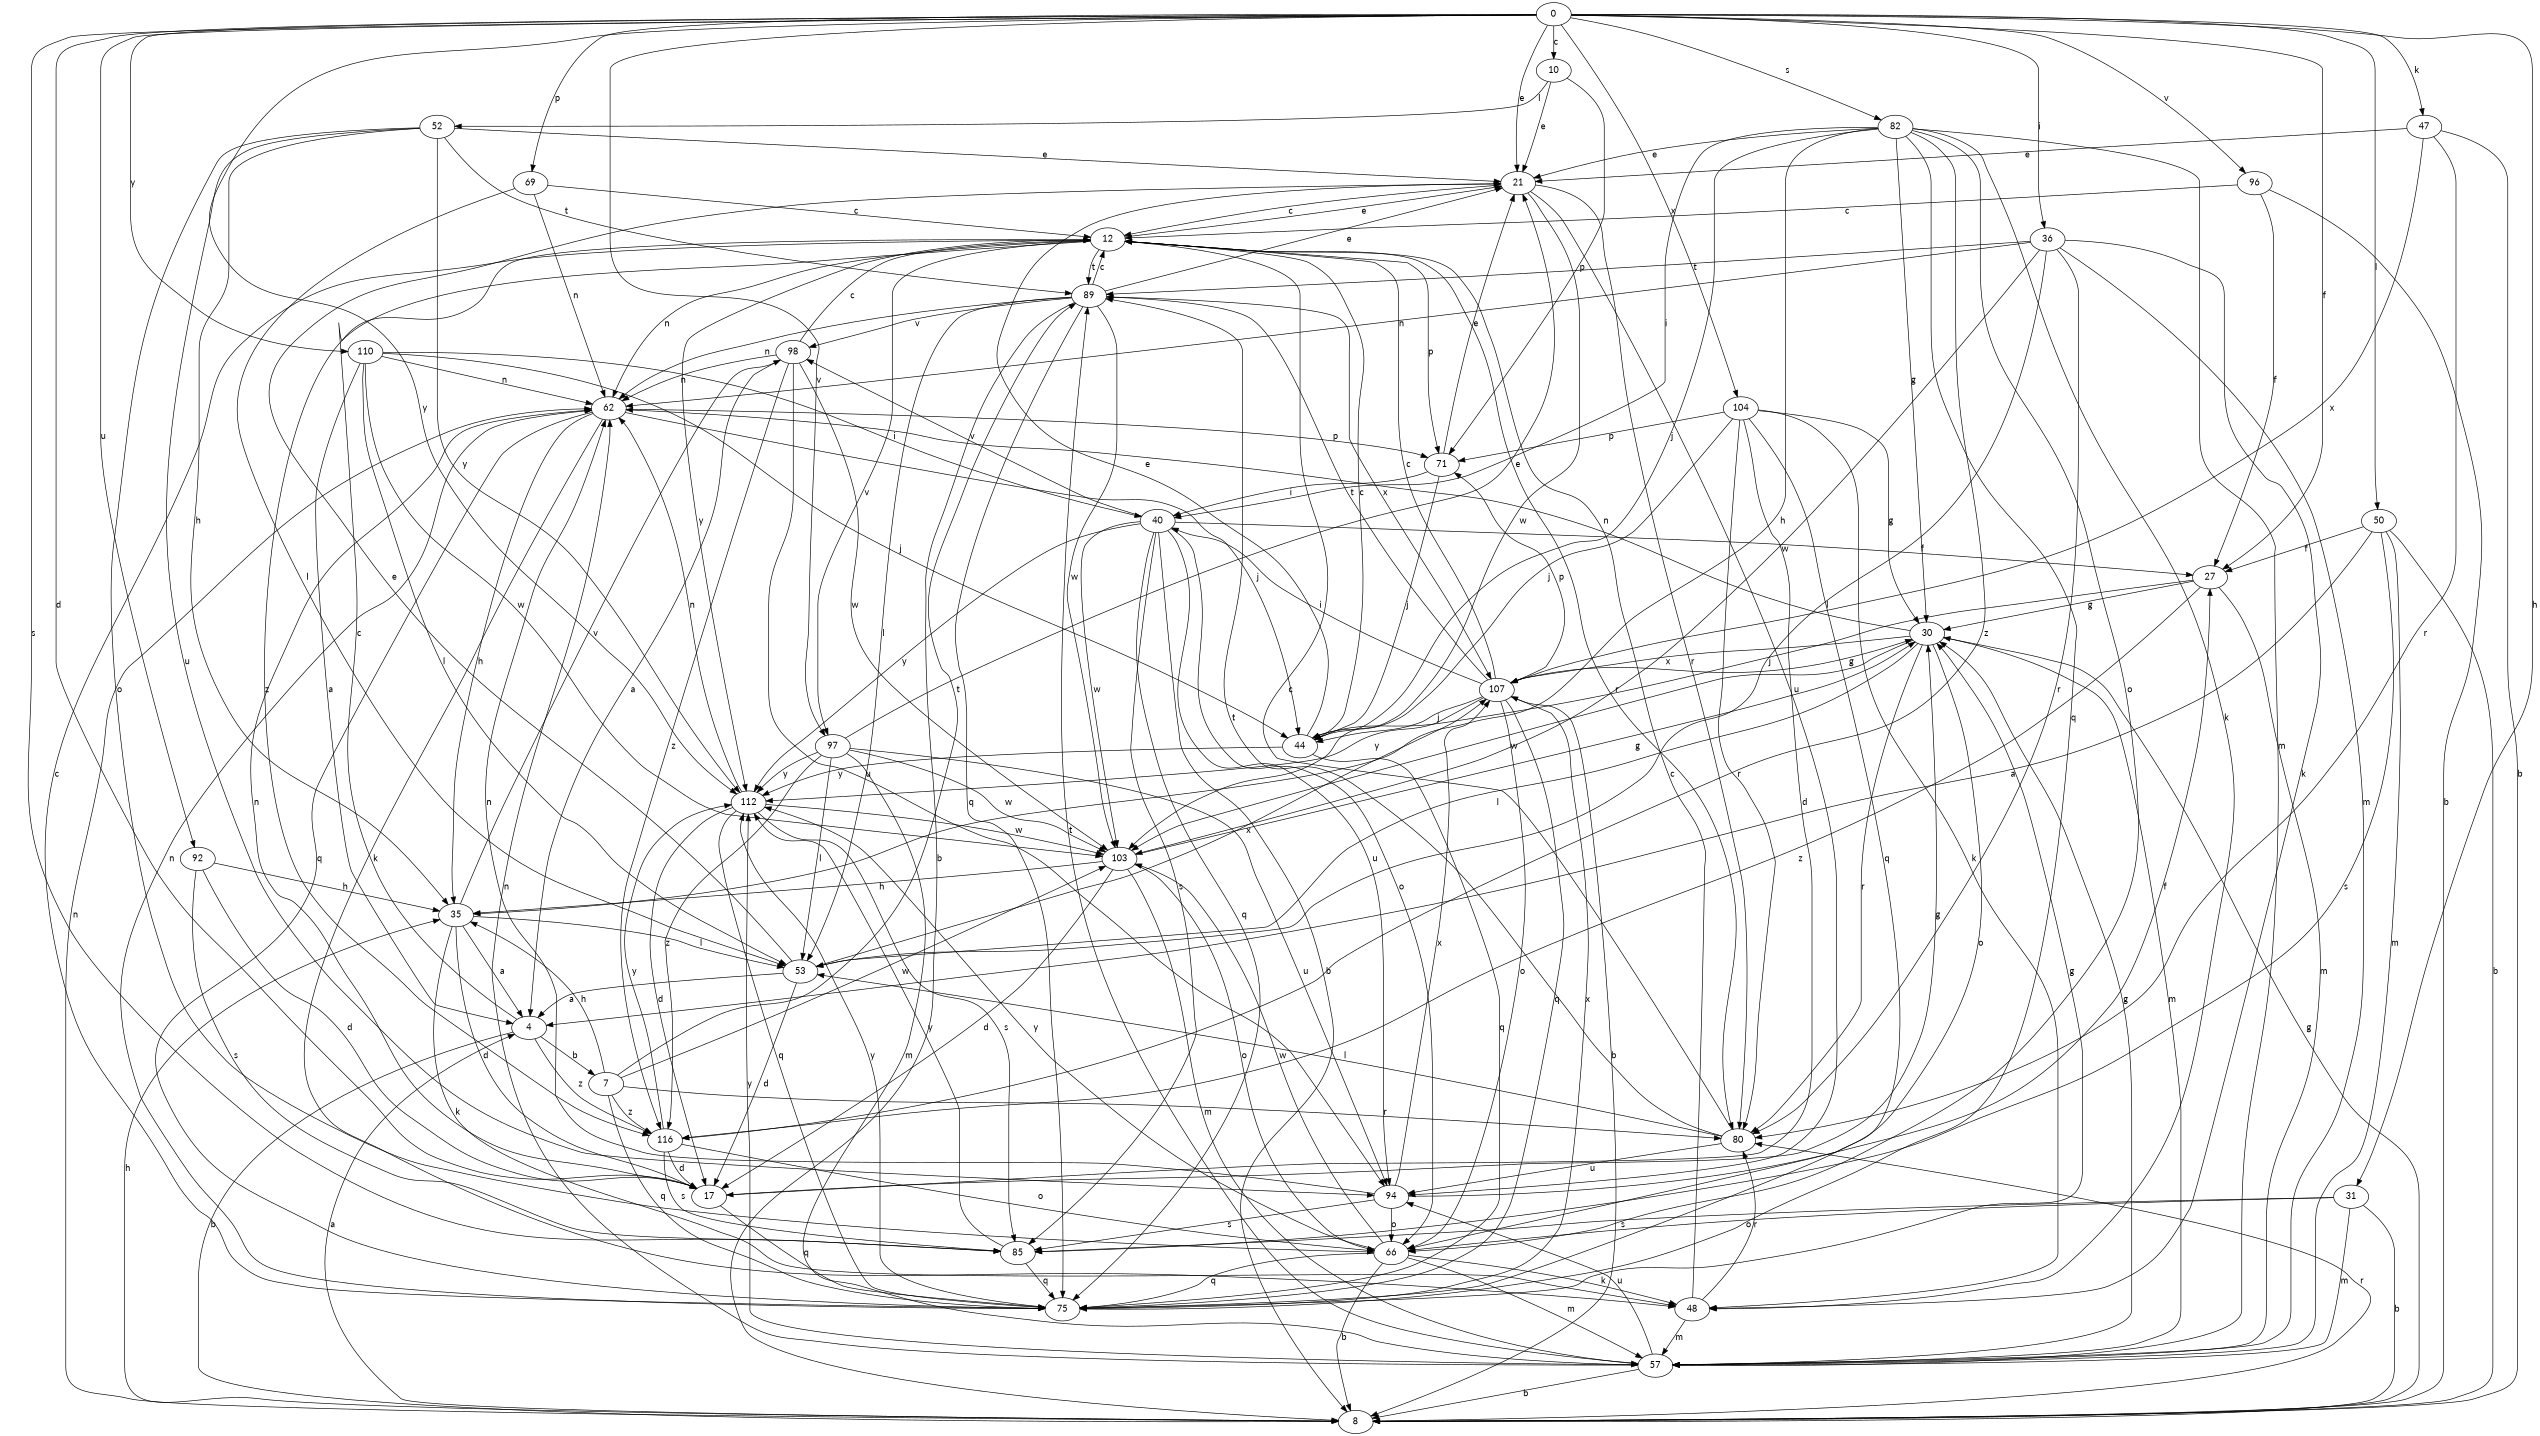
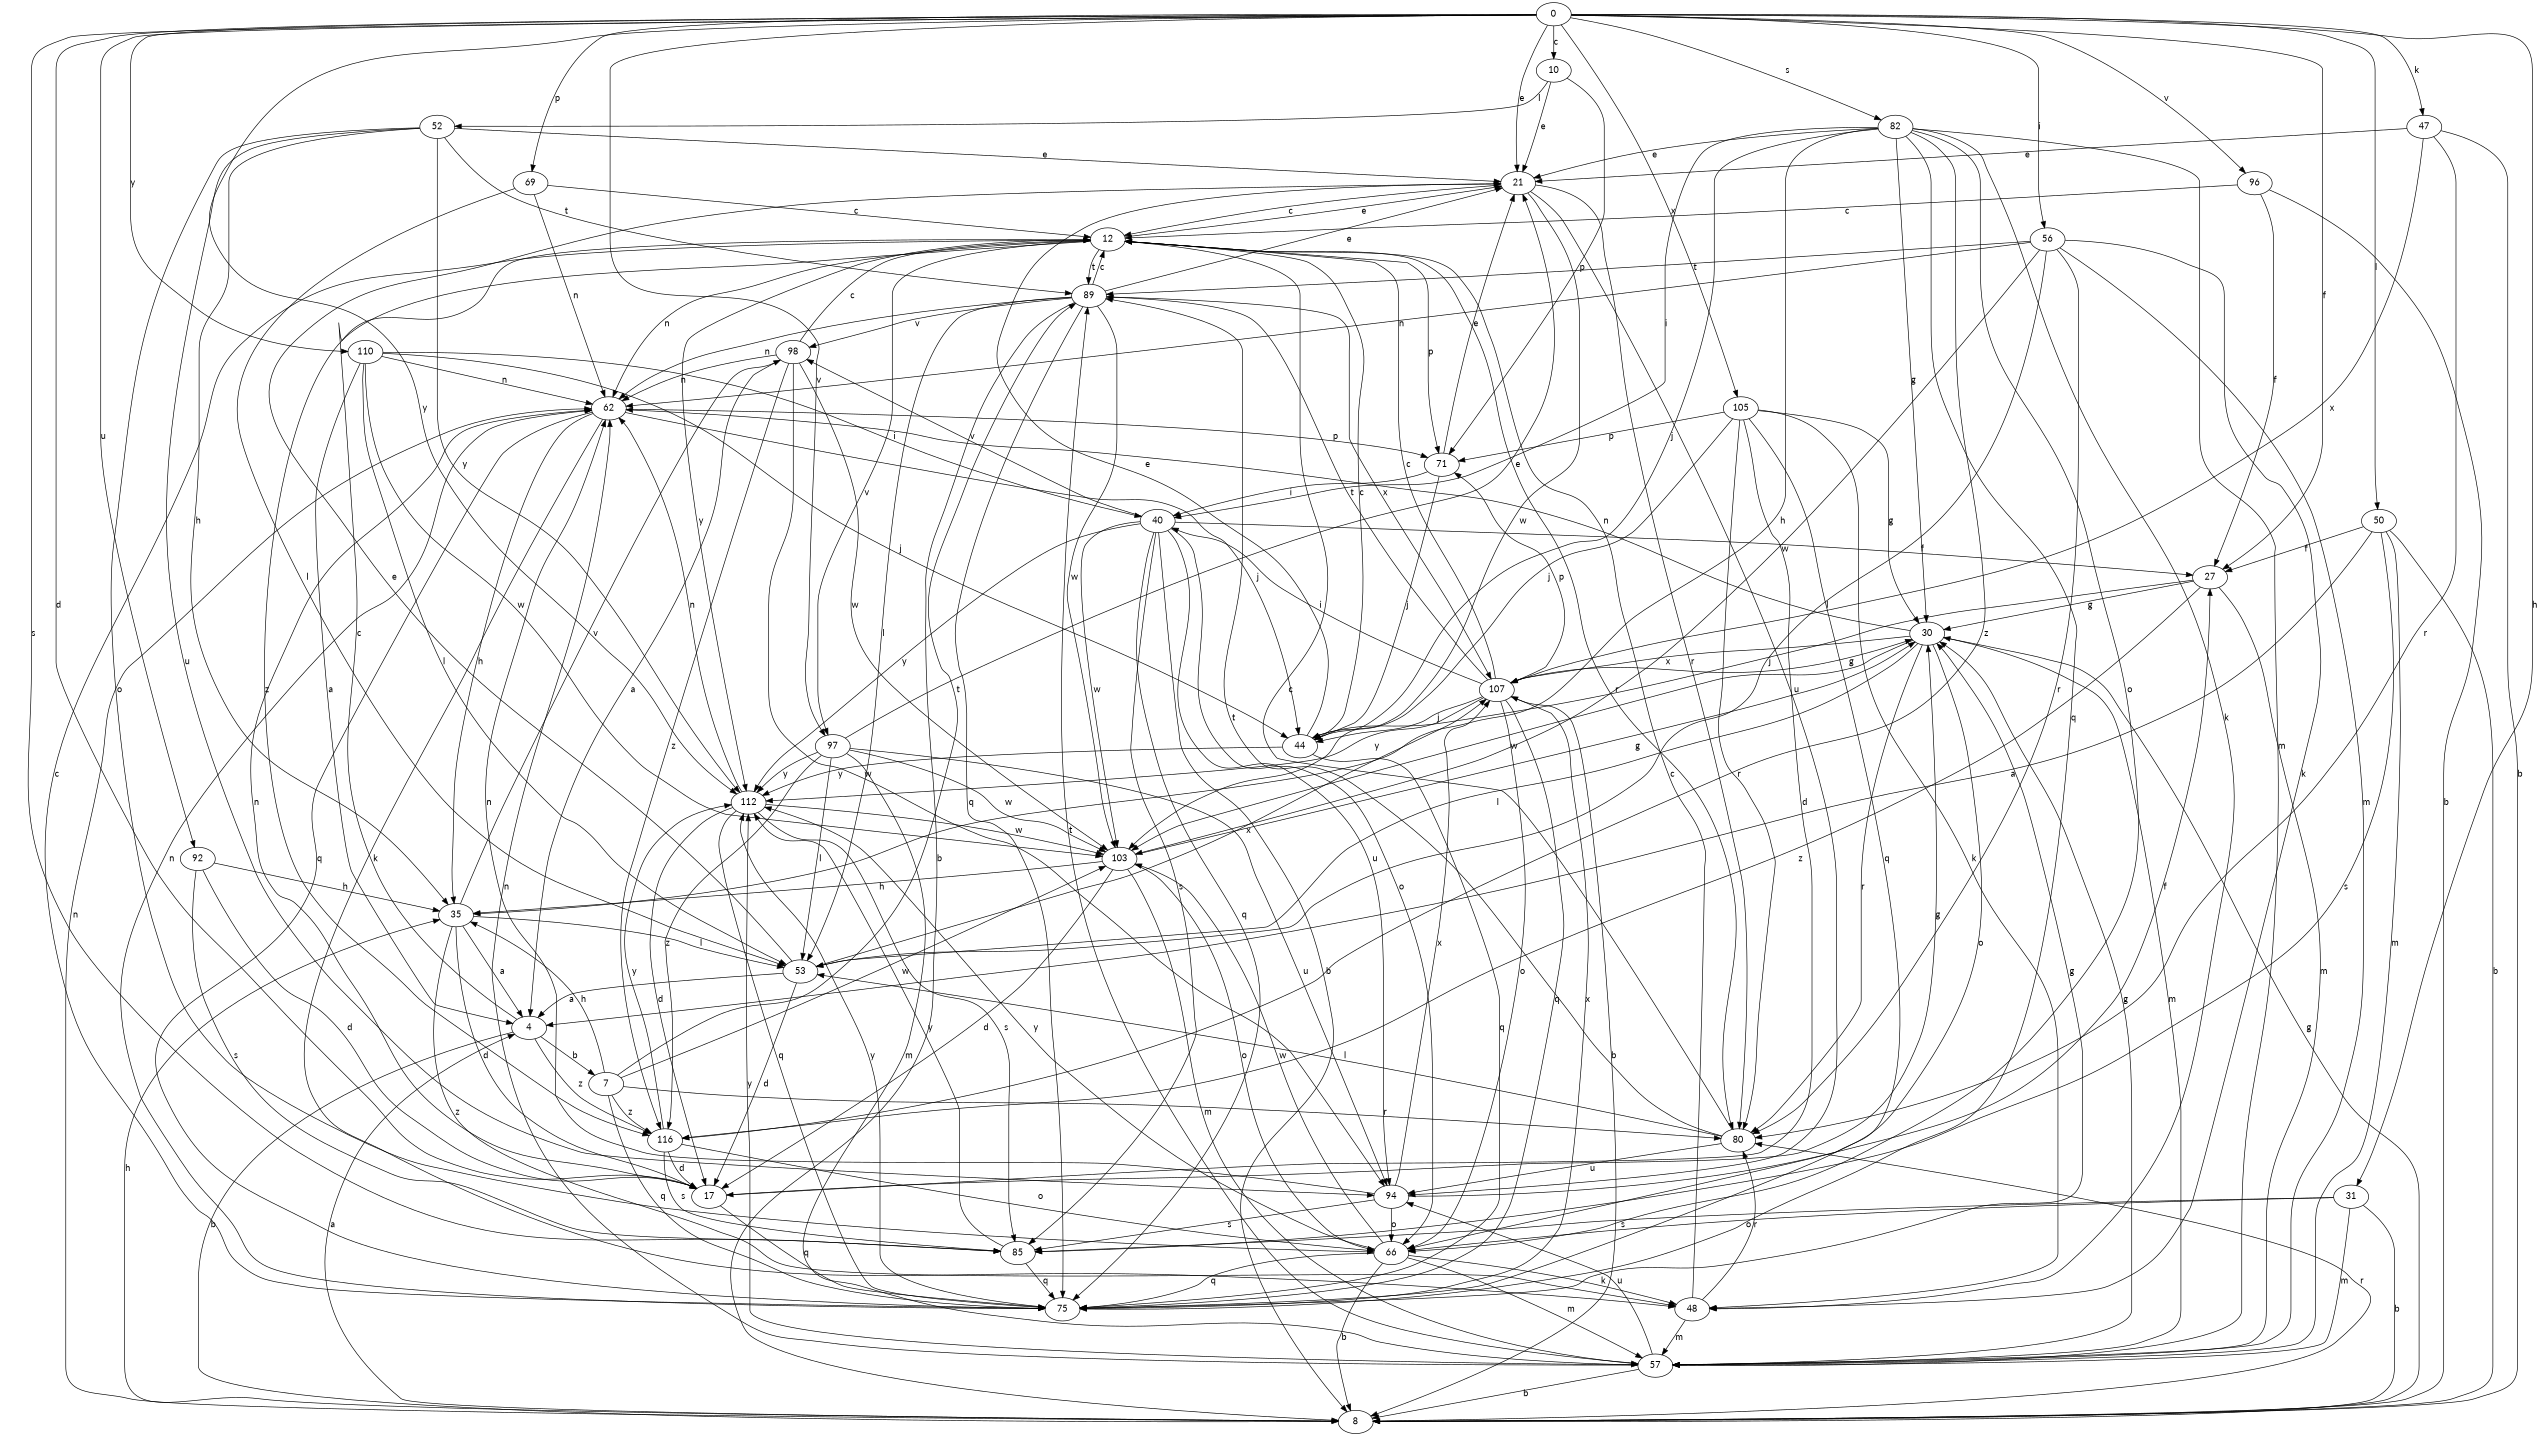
(2048, 239) -> (2048, 239)
(1741, 408) -> (1741, 408)
(868, 774) -> (868, 774)
(458, 1112) -> (458, 1112)
